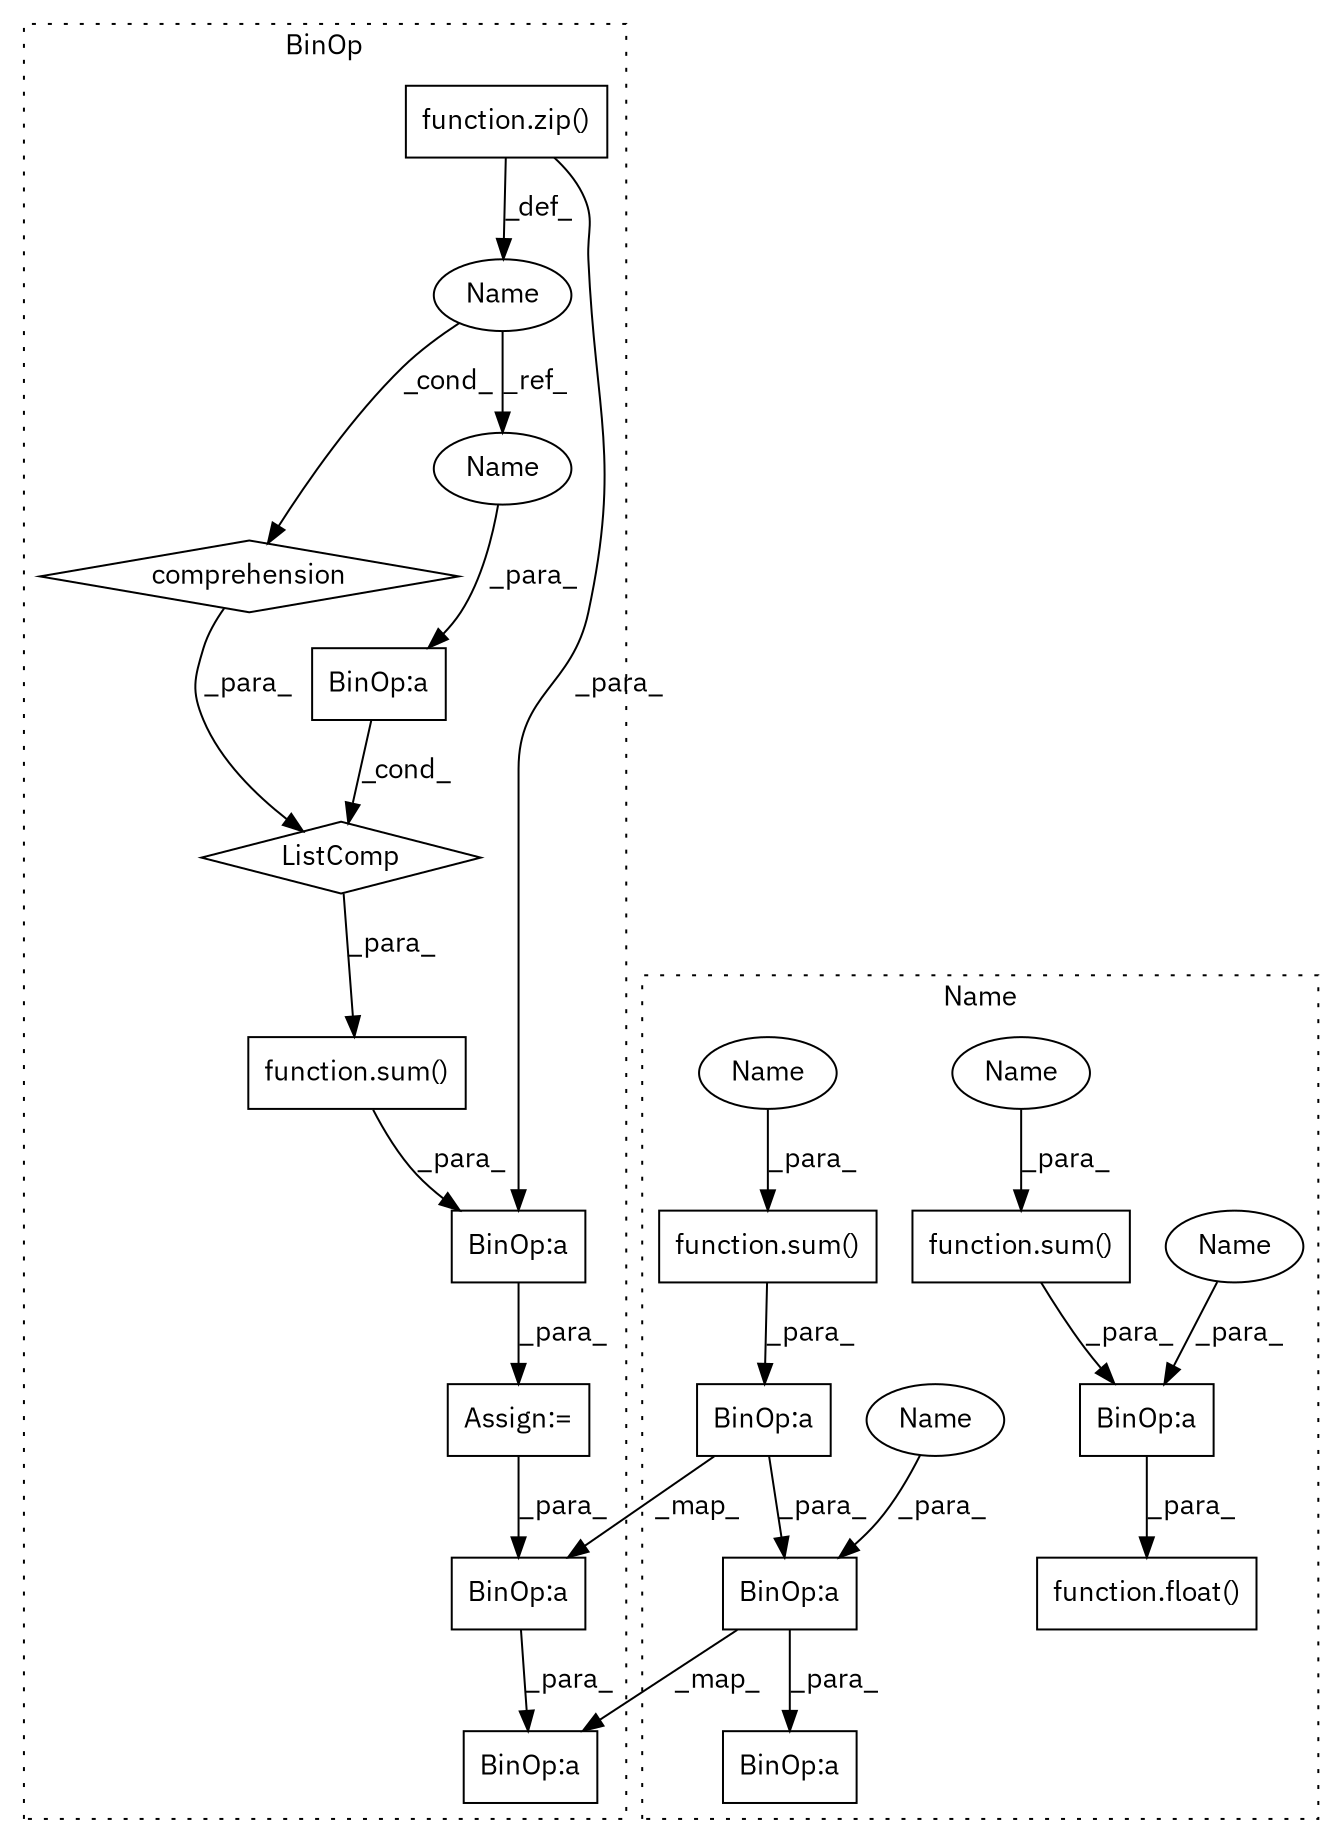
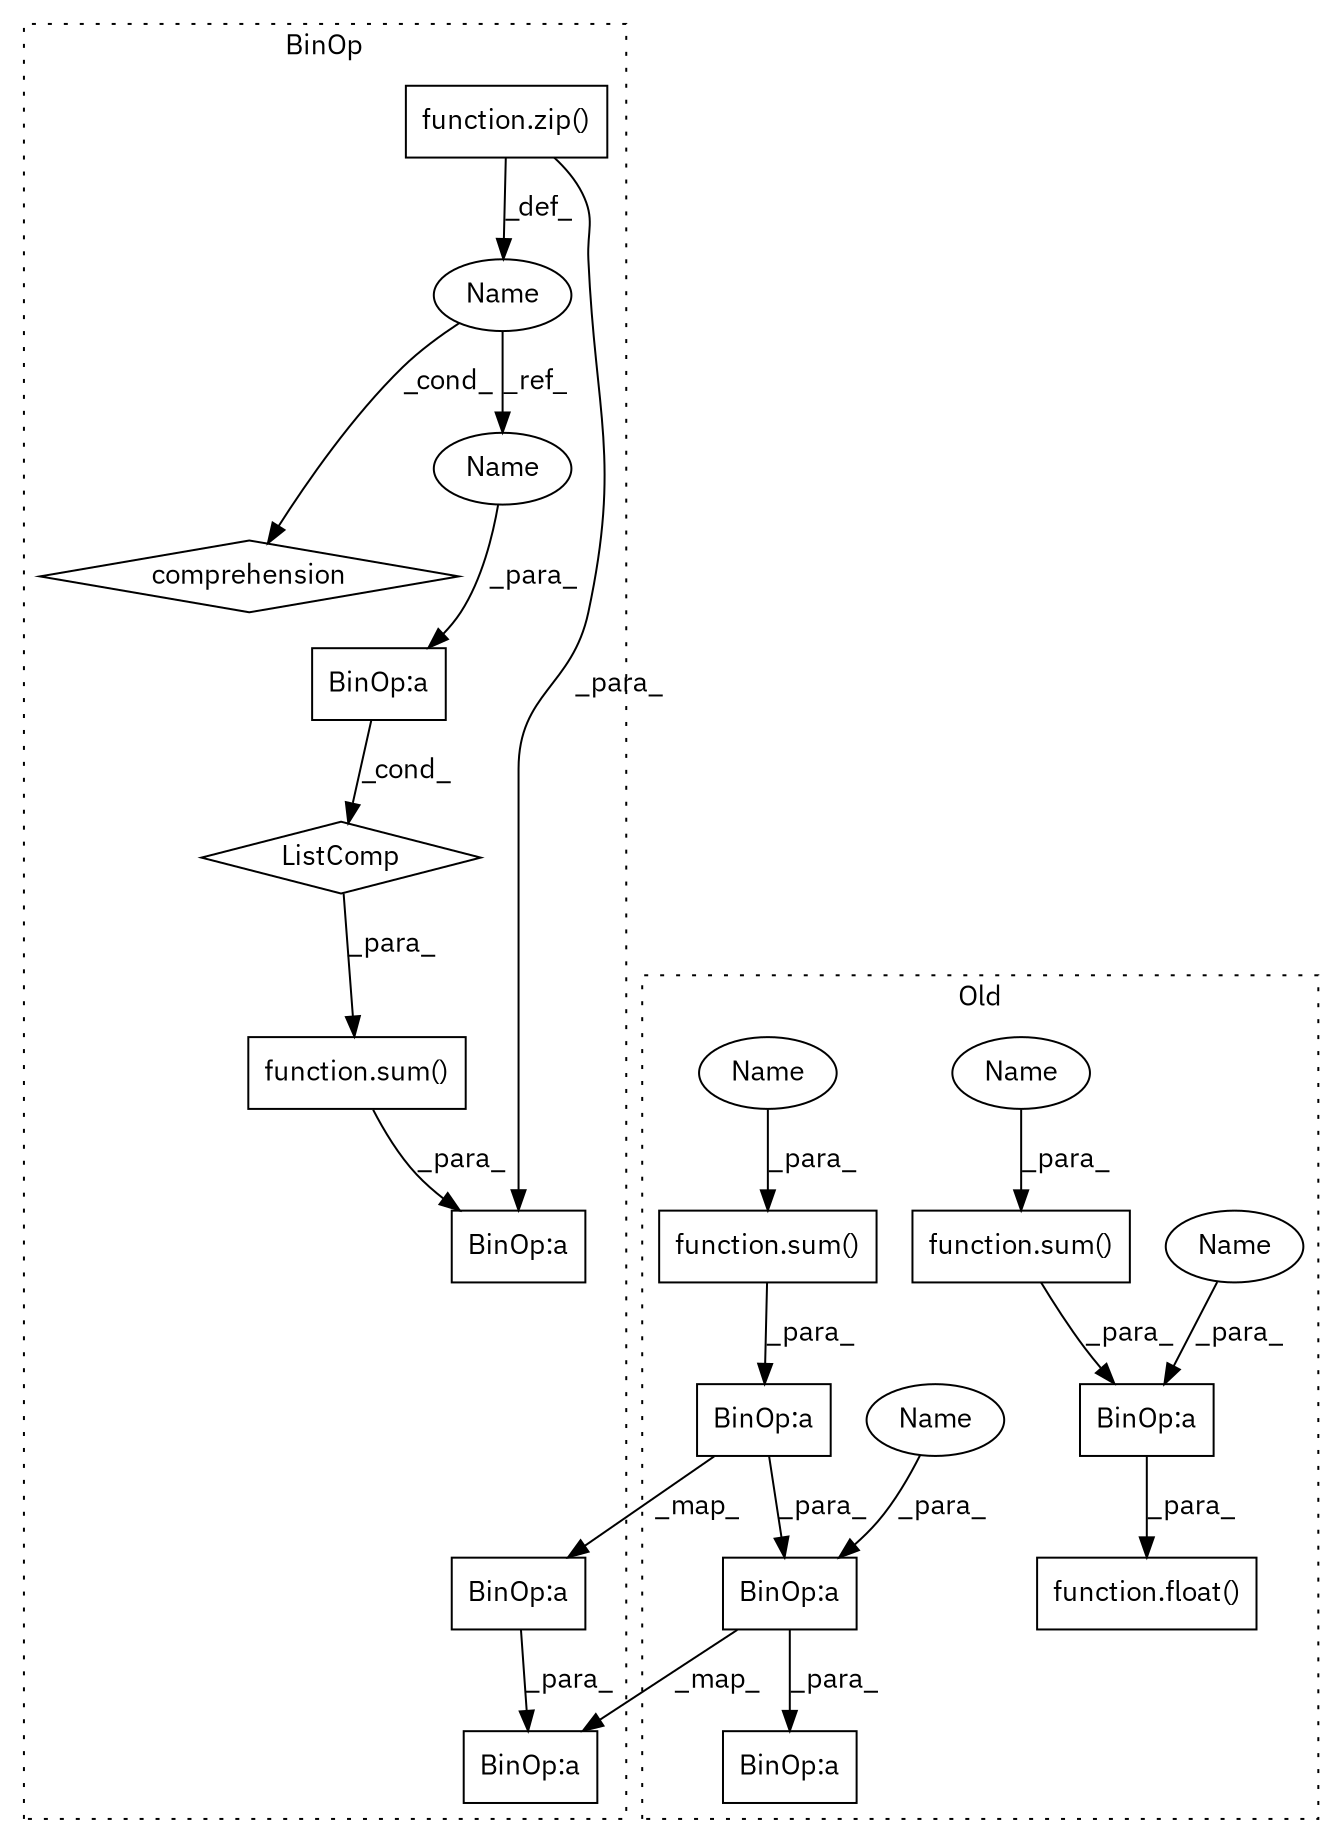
(206, 725) -> none
(980, 998) -> (980, 998)
(519, 1420) -> none
